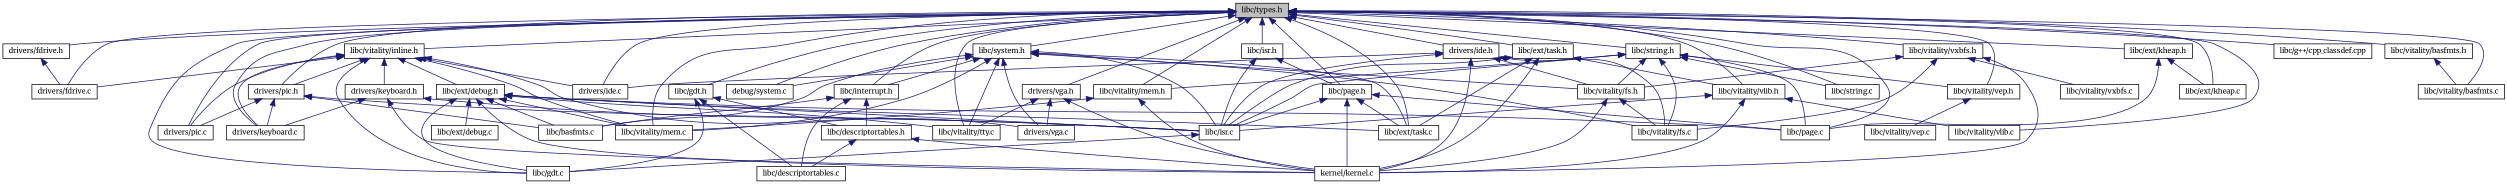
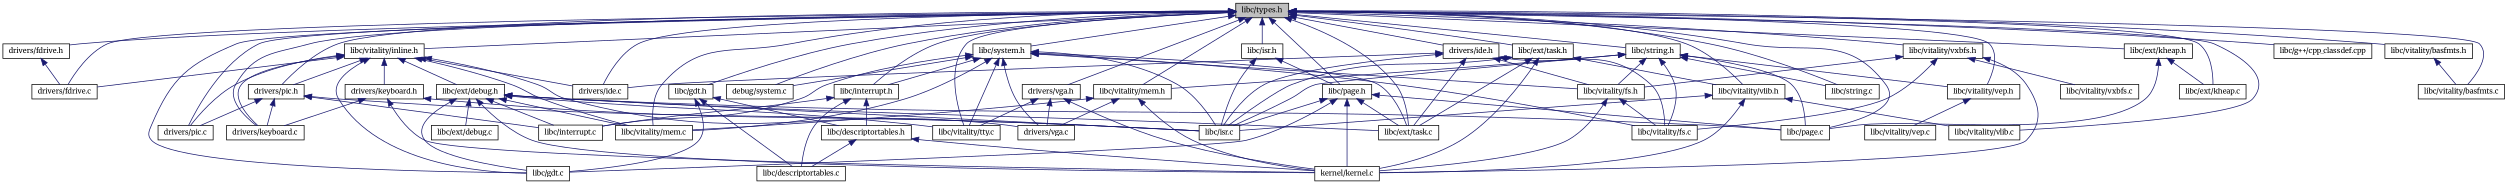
none -> (1086, 114)
(571, 133) -> (571, 133)
(1447, 137) -> (1438, 95)
(881, 153) -> (954, 157)
